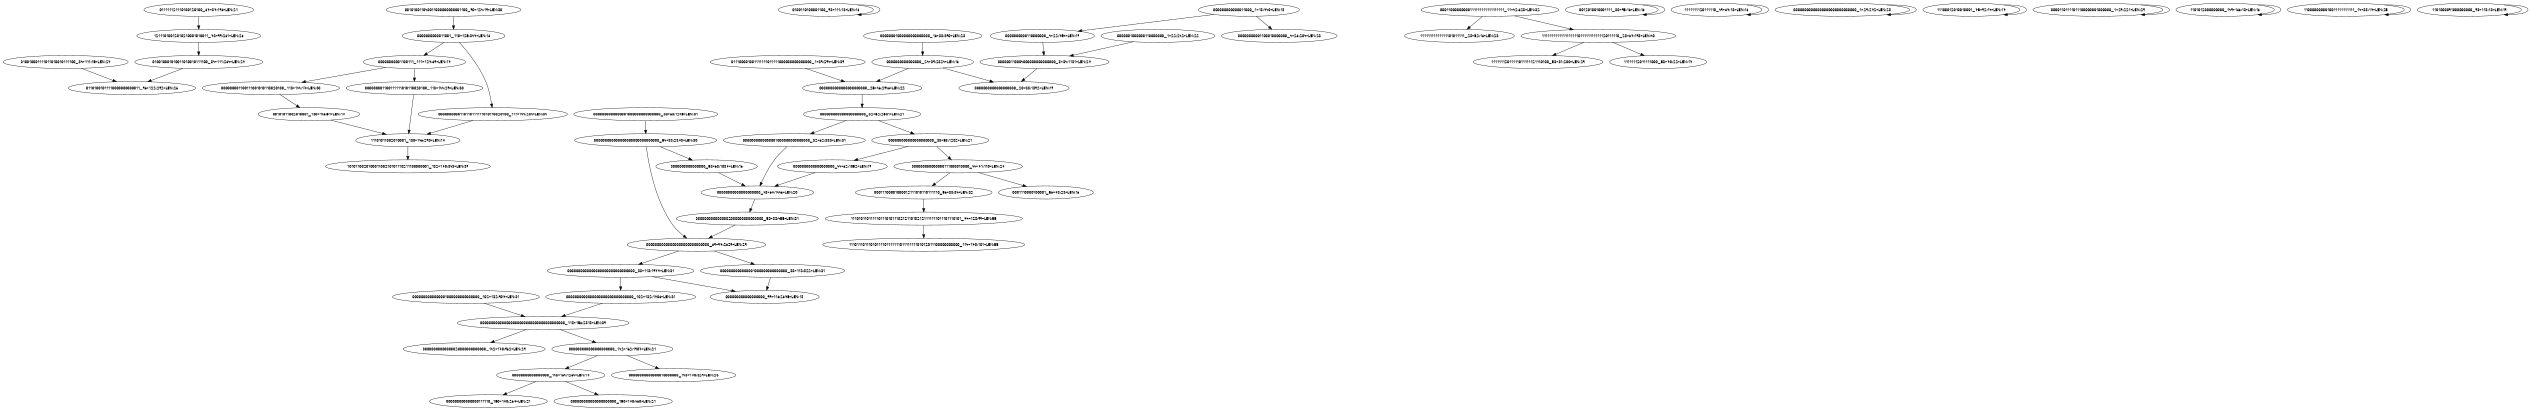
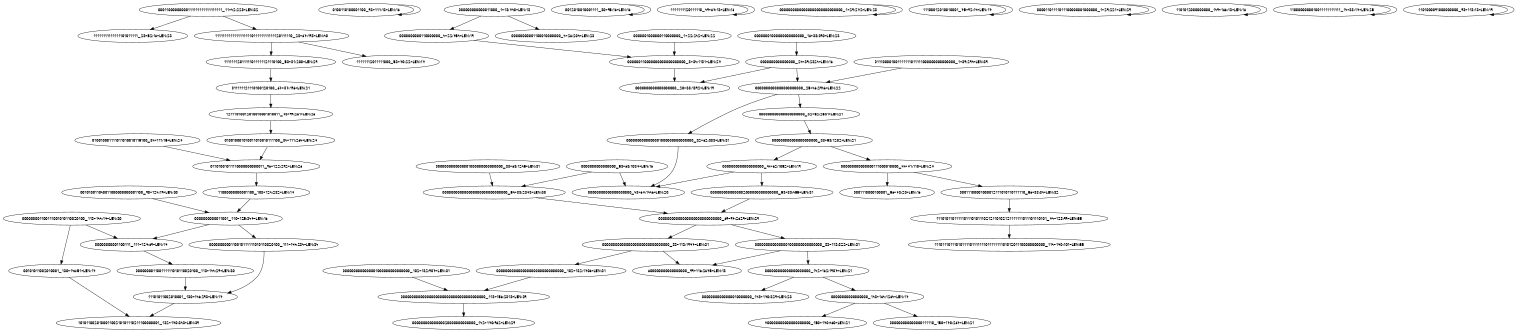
(1490, 10) -> (208, 10)
(199, 36) -> (271, 114)
(66, 62) -> (137, 140)
(1044, 62) -> (674, 62)
none -> (271, 73)
(346, 75) -> (100, 231)
(493, 114) -> (264, 245)
(357, 127) -> (97, 296)
(830, 127) -> (733, 110)
(675, 153) -> (558, 179)
none -> (256, 192)
(753, 204) -> (762, 178)
(765, 297) -> (687, 271)
(576, 335) -> (808, 256)
(613, 401) -> (807, 323)
